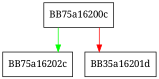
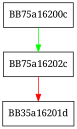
(99, 36) -> (38, 86)
